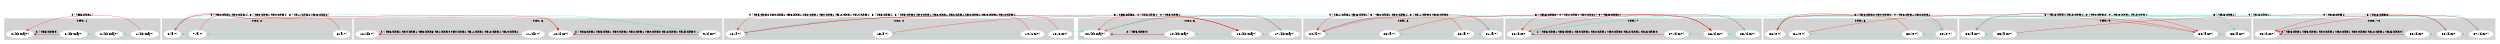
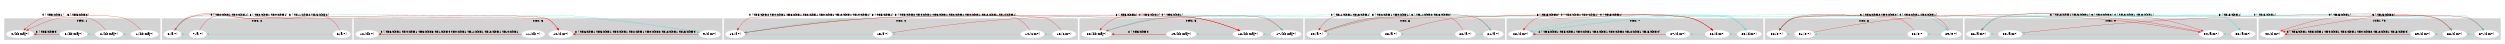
(1672, 14) -> (1674, 14)
none -> (52, 20)
none -> (1792, 34)
(1076, 37) -> (1049, 34)
